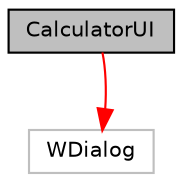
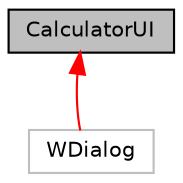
(106, 81) -> (77, 102)
